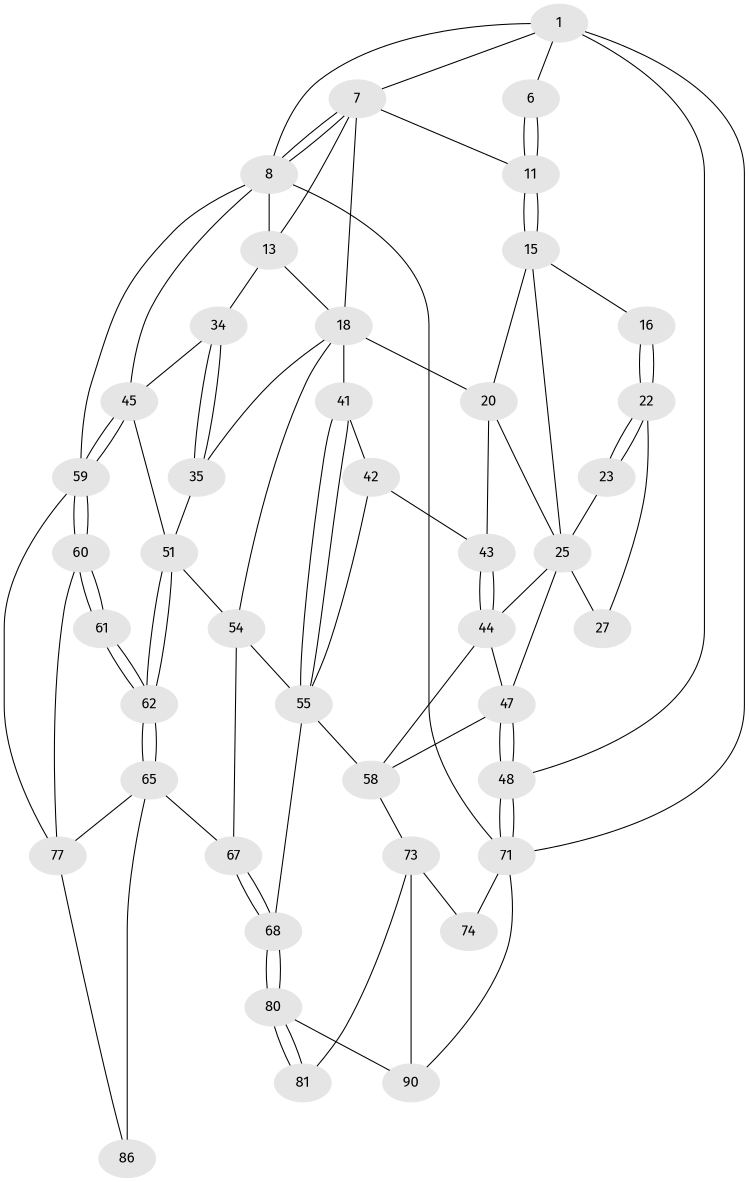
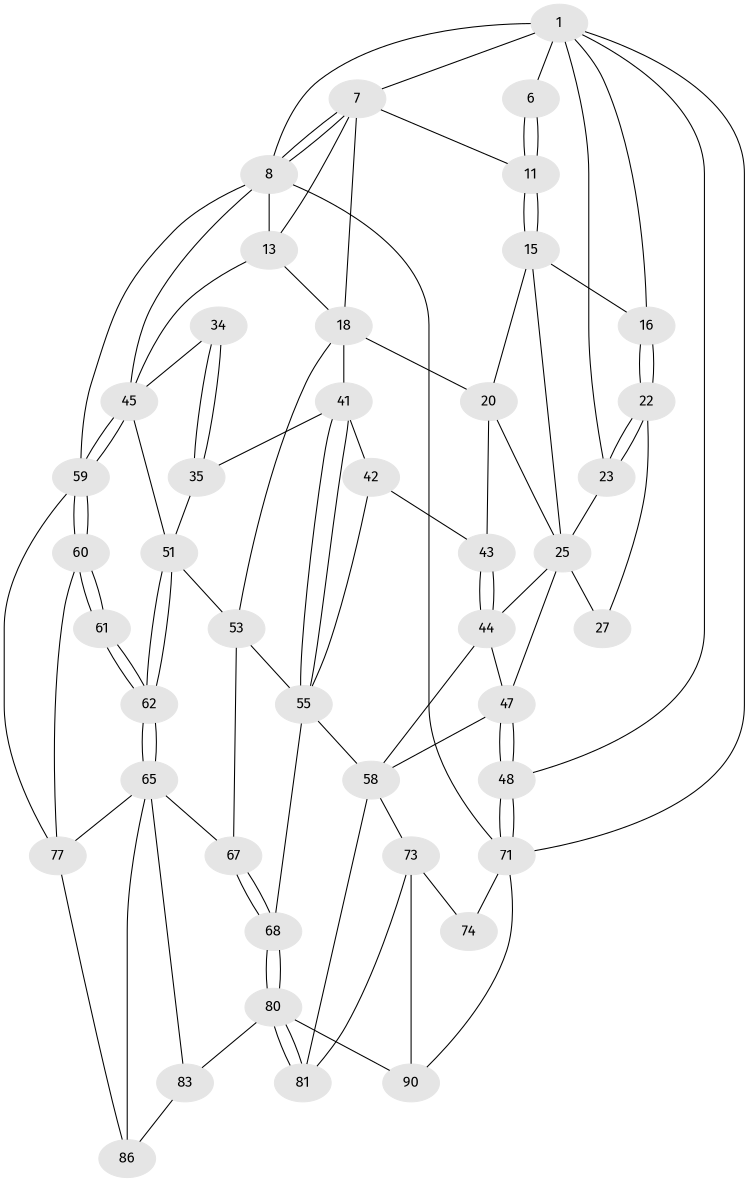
none -> (630, 167)
none -> (589, 249)
(244, 288) -> (178, 310)
(260, 394) -> (270, 439)
(237, 629) -> (237, 629)
none -> (337, 932)
none -> (185, 1083)
